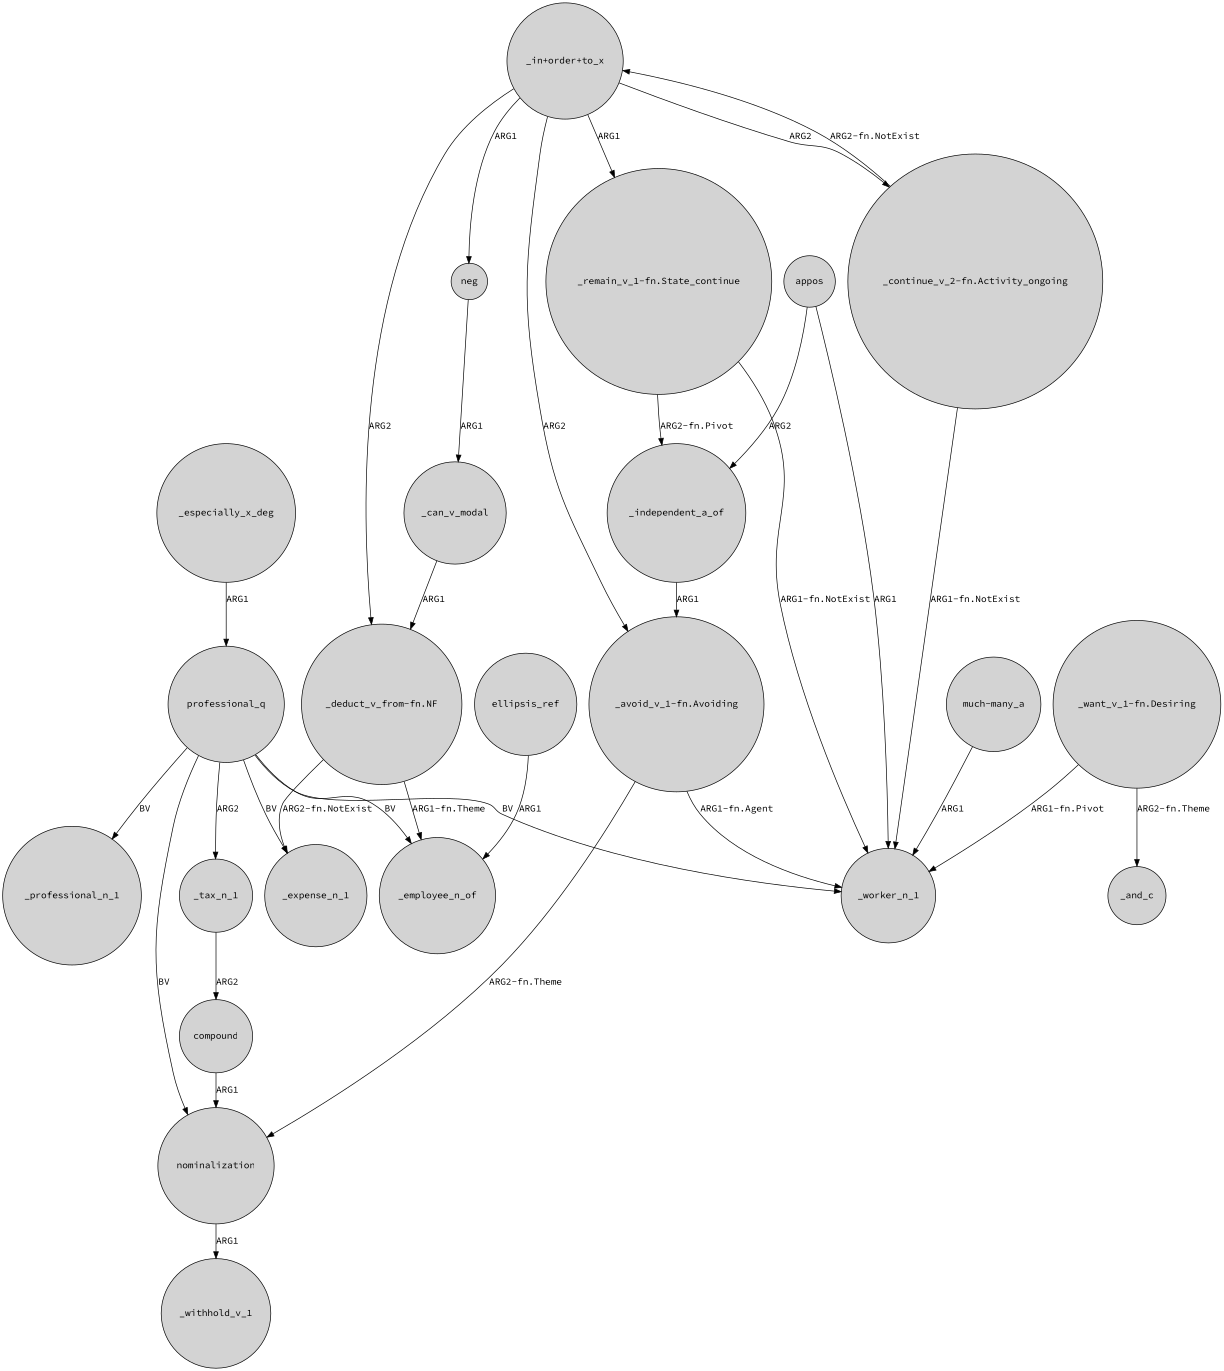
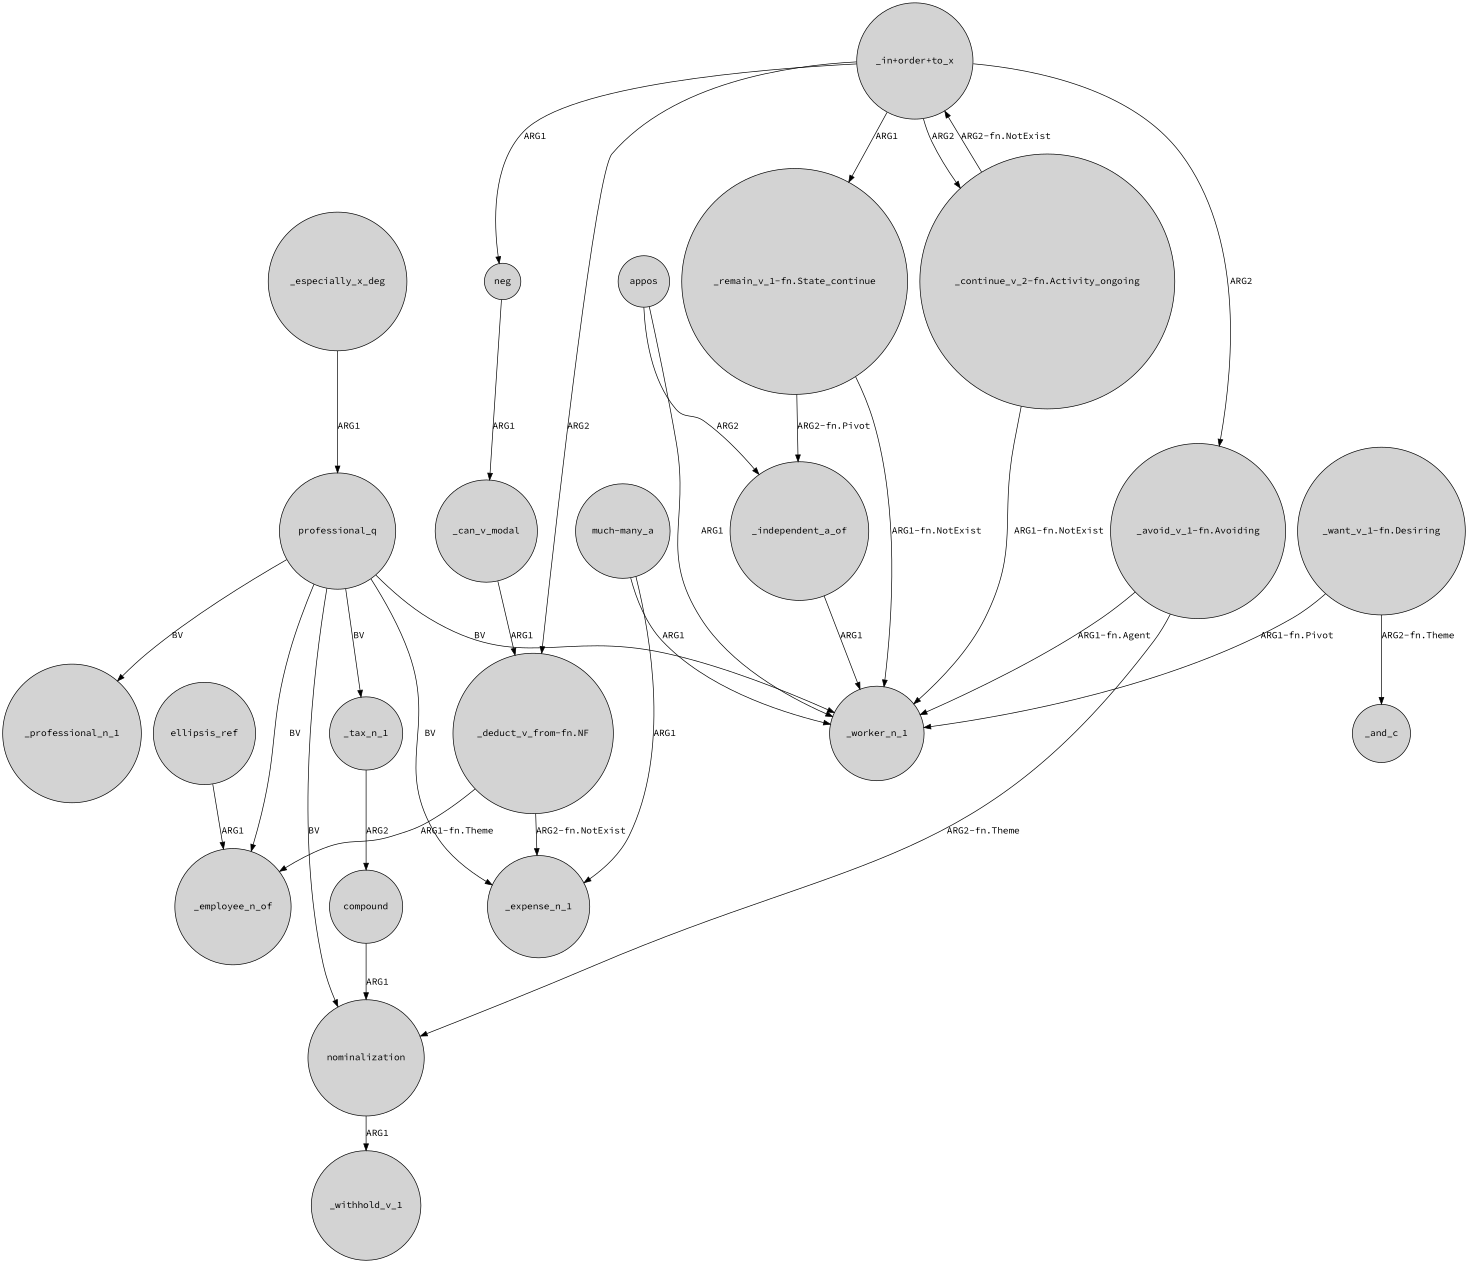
(676, 596) -> (841, 639)
none -> (653, 737)
(228, 809) -> (359, 636)
